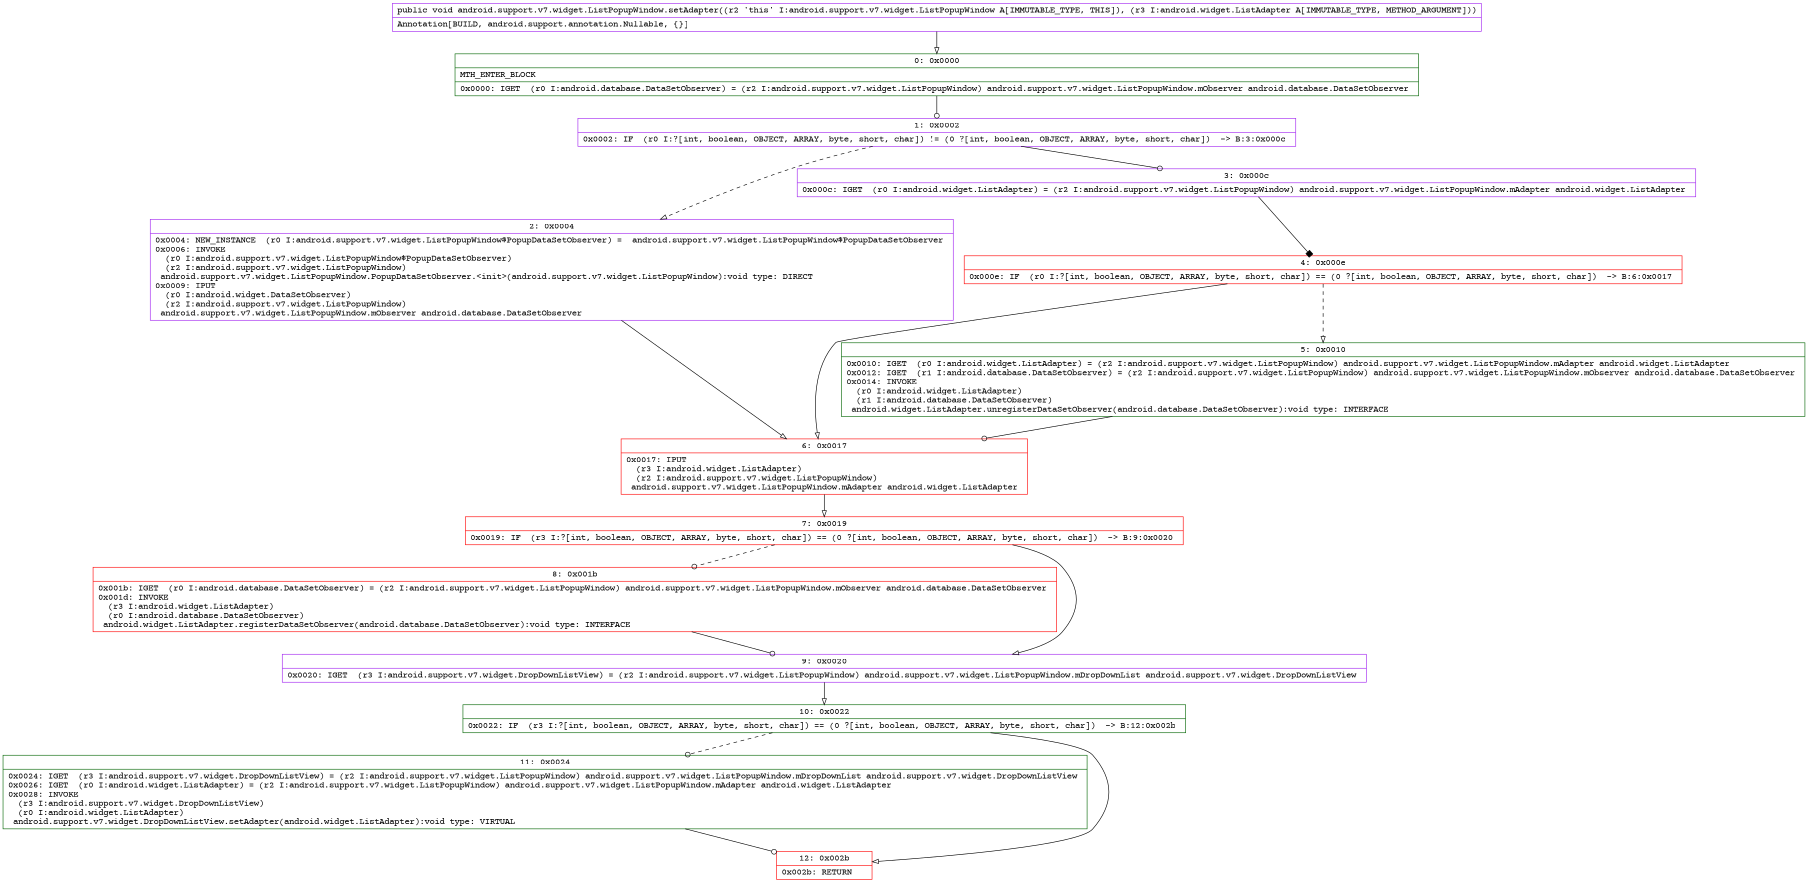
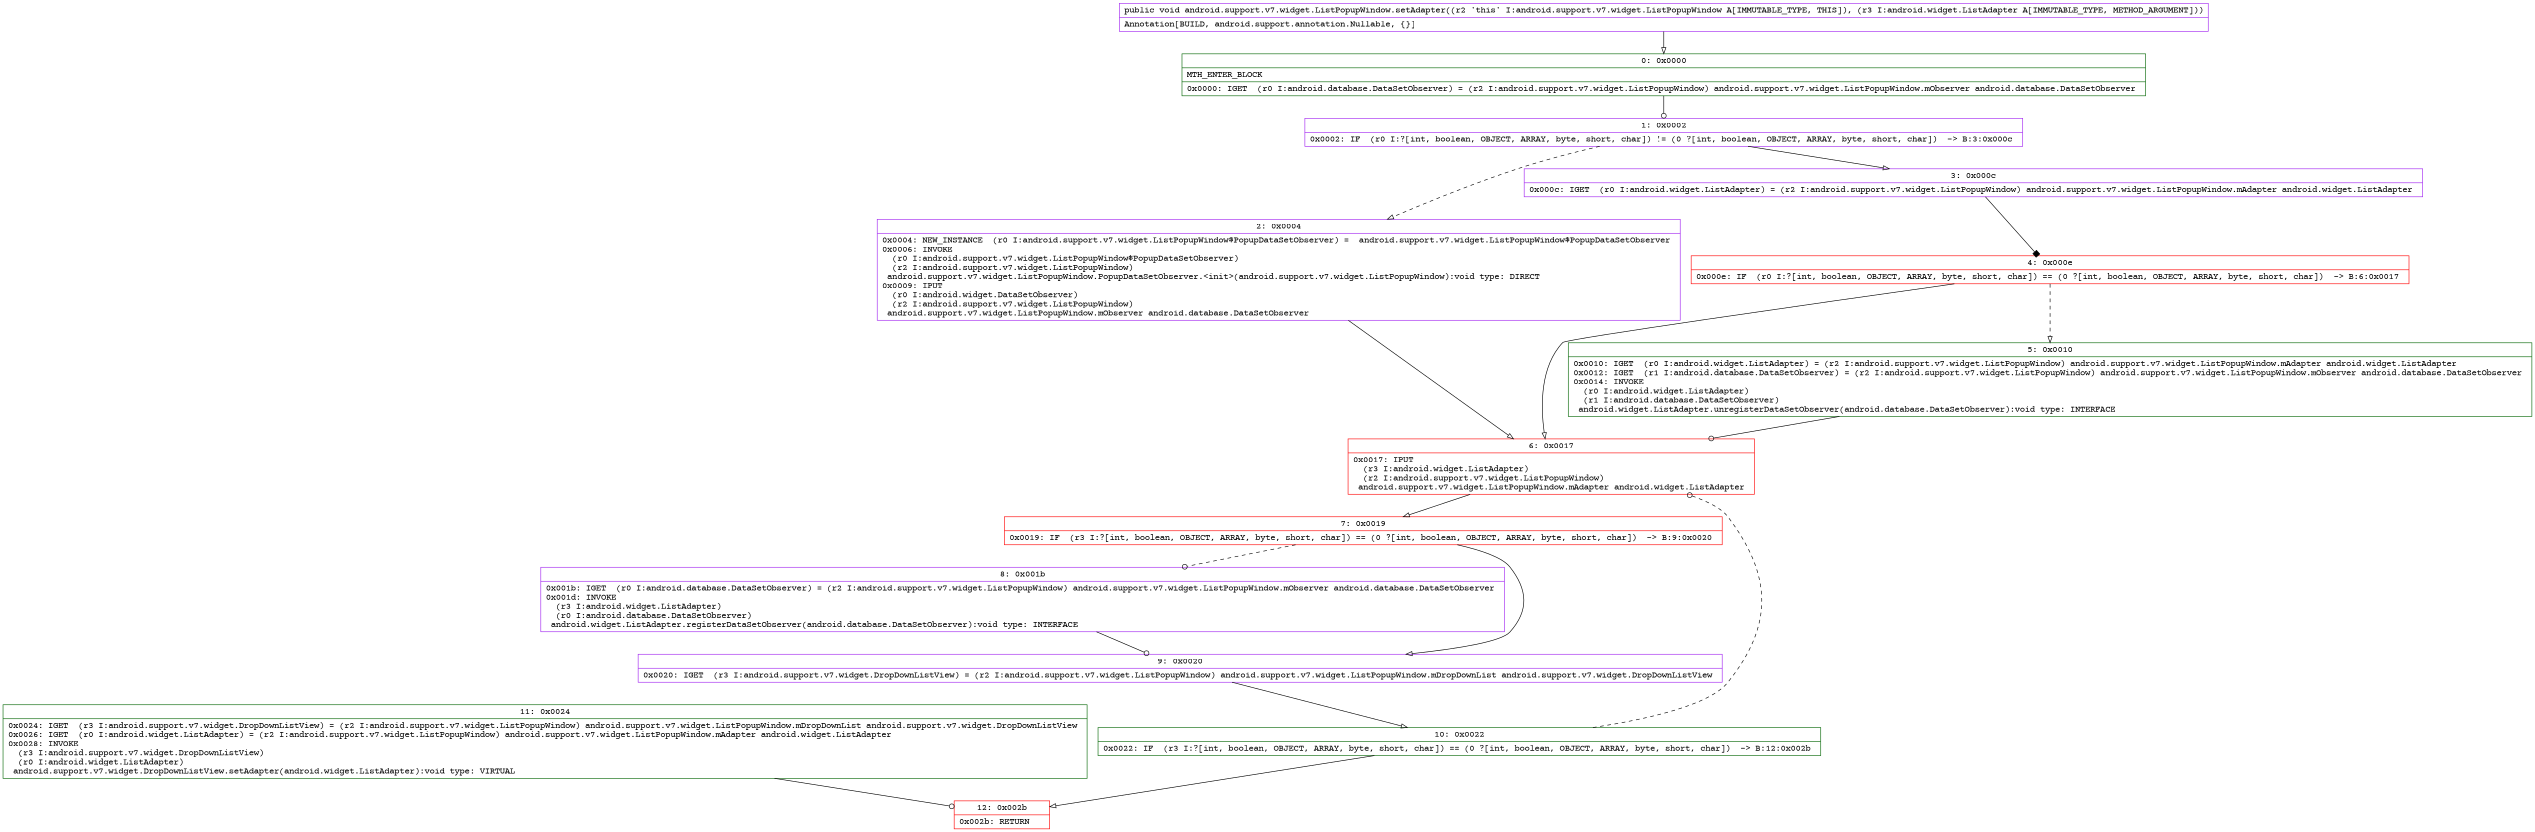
(1089, 157) -> (1816, 157)
(575, 600) -> (1023, 600)
(731, 743) -> (1749, 649)
